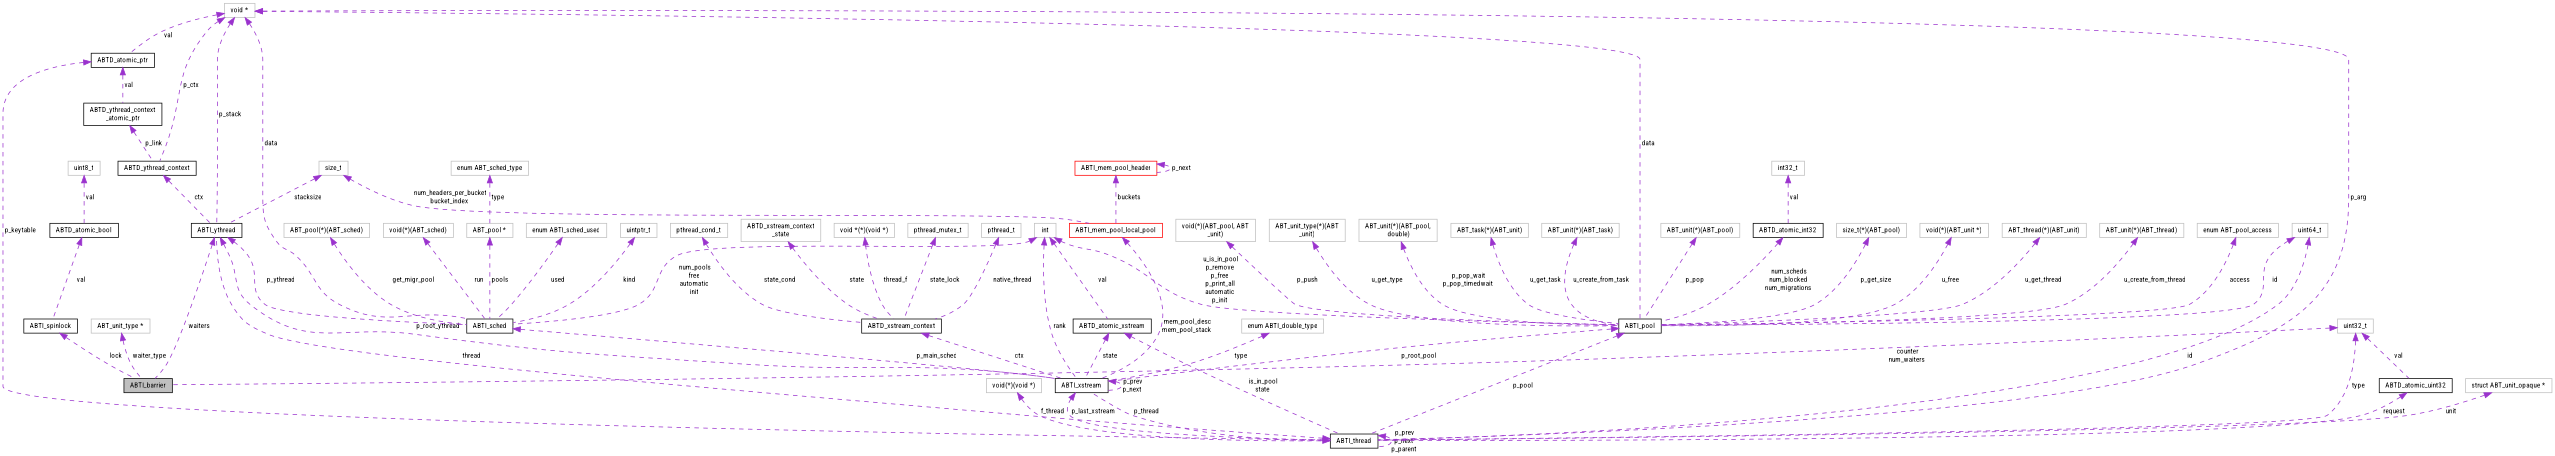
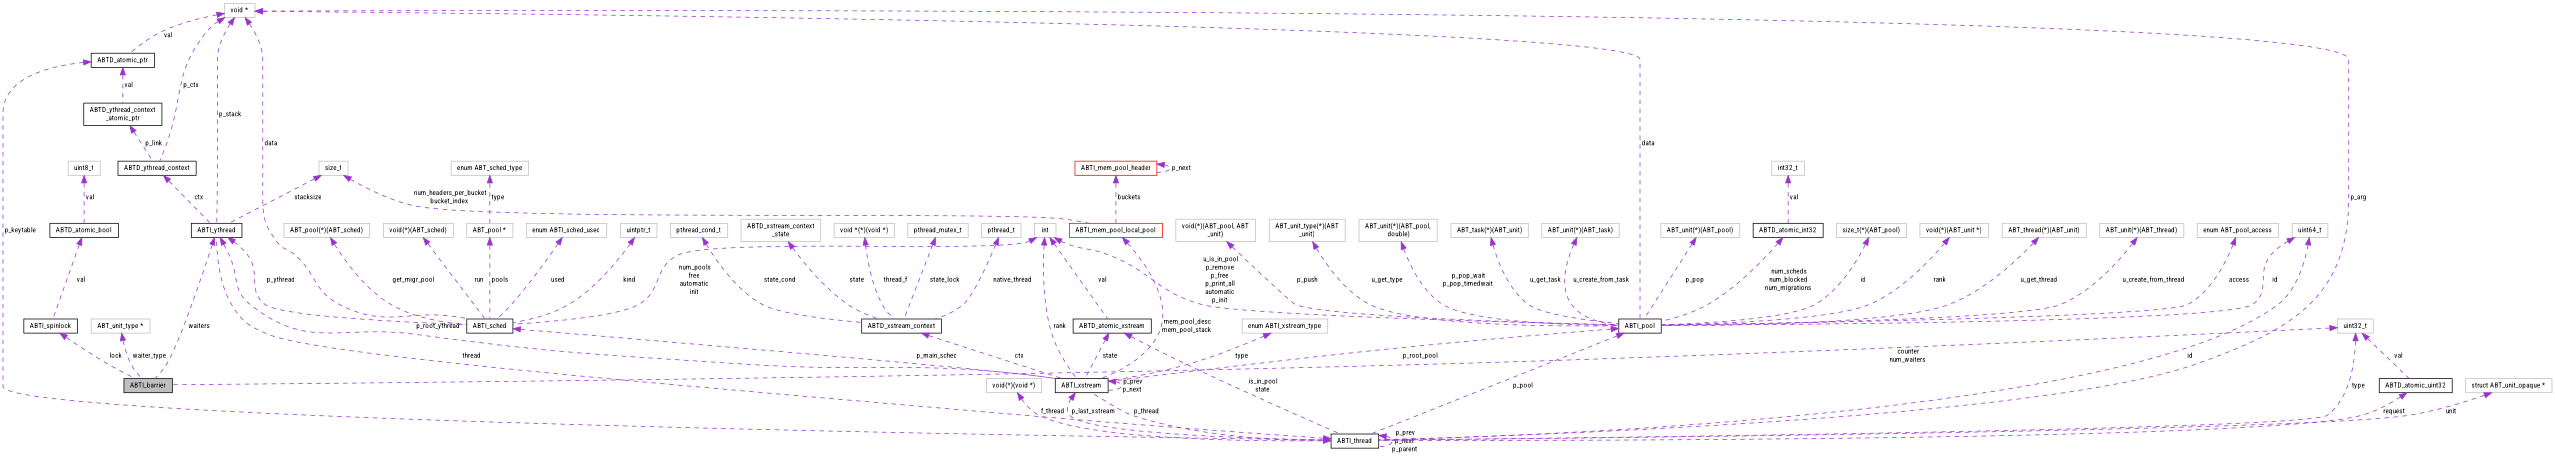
(1875, 280) -> (1863, 280)
(1950, 280) -> (1939, 280)
(1283, 326) -> (1285, 326)
